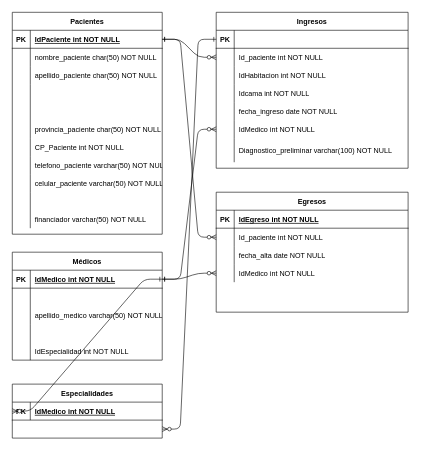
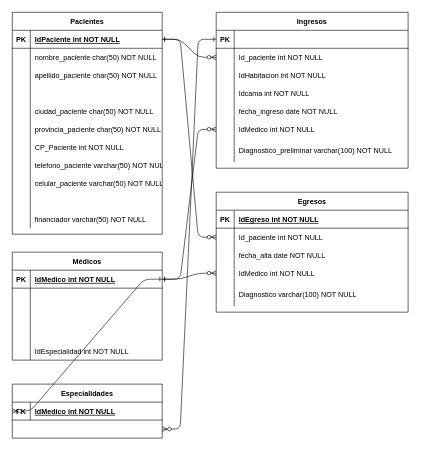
none -> (96, 111)
none -> (321, 294)
(96, 315) -> none
